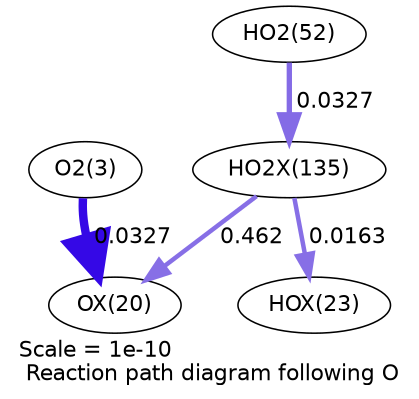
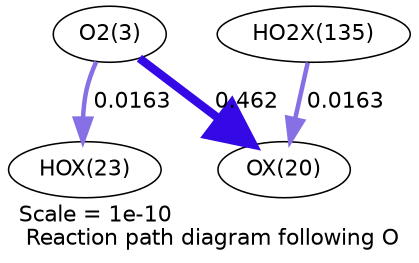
(289, 34) -> none
(300, 226) -> (87, 89)
(130, 237) -> (244, 102)
(249, 237) -> (343, 102)
